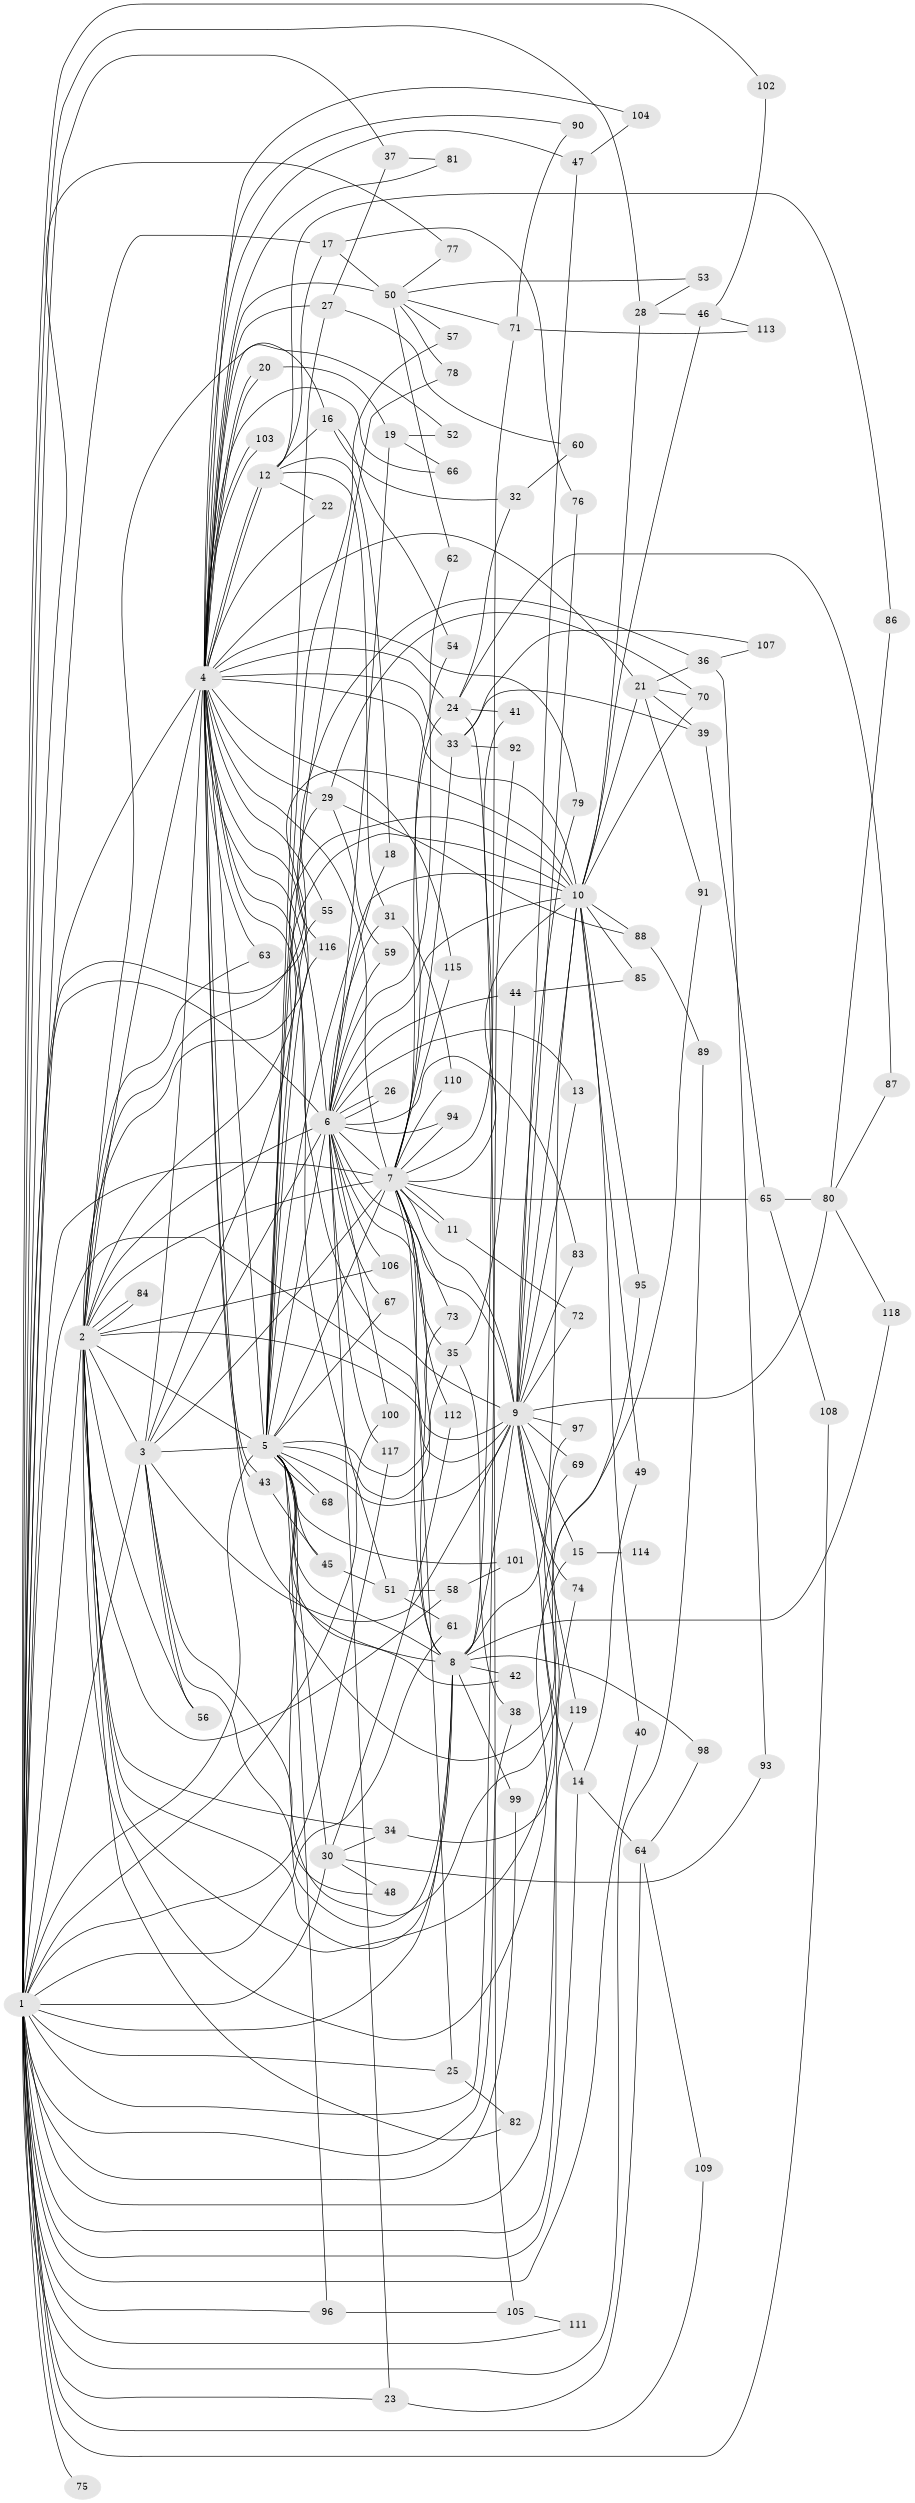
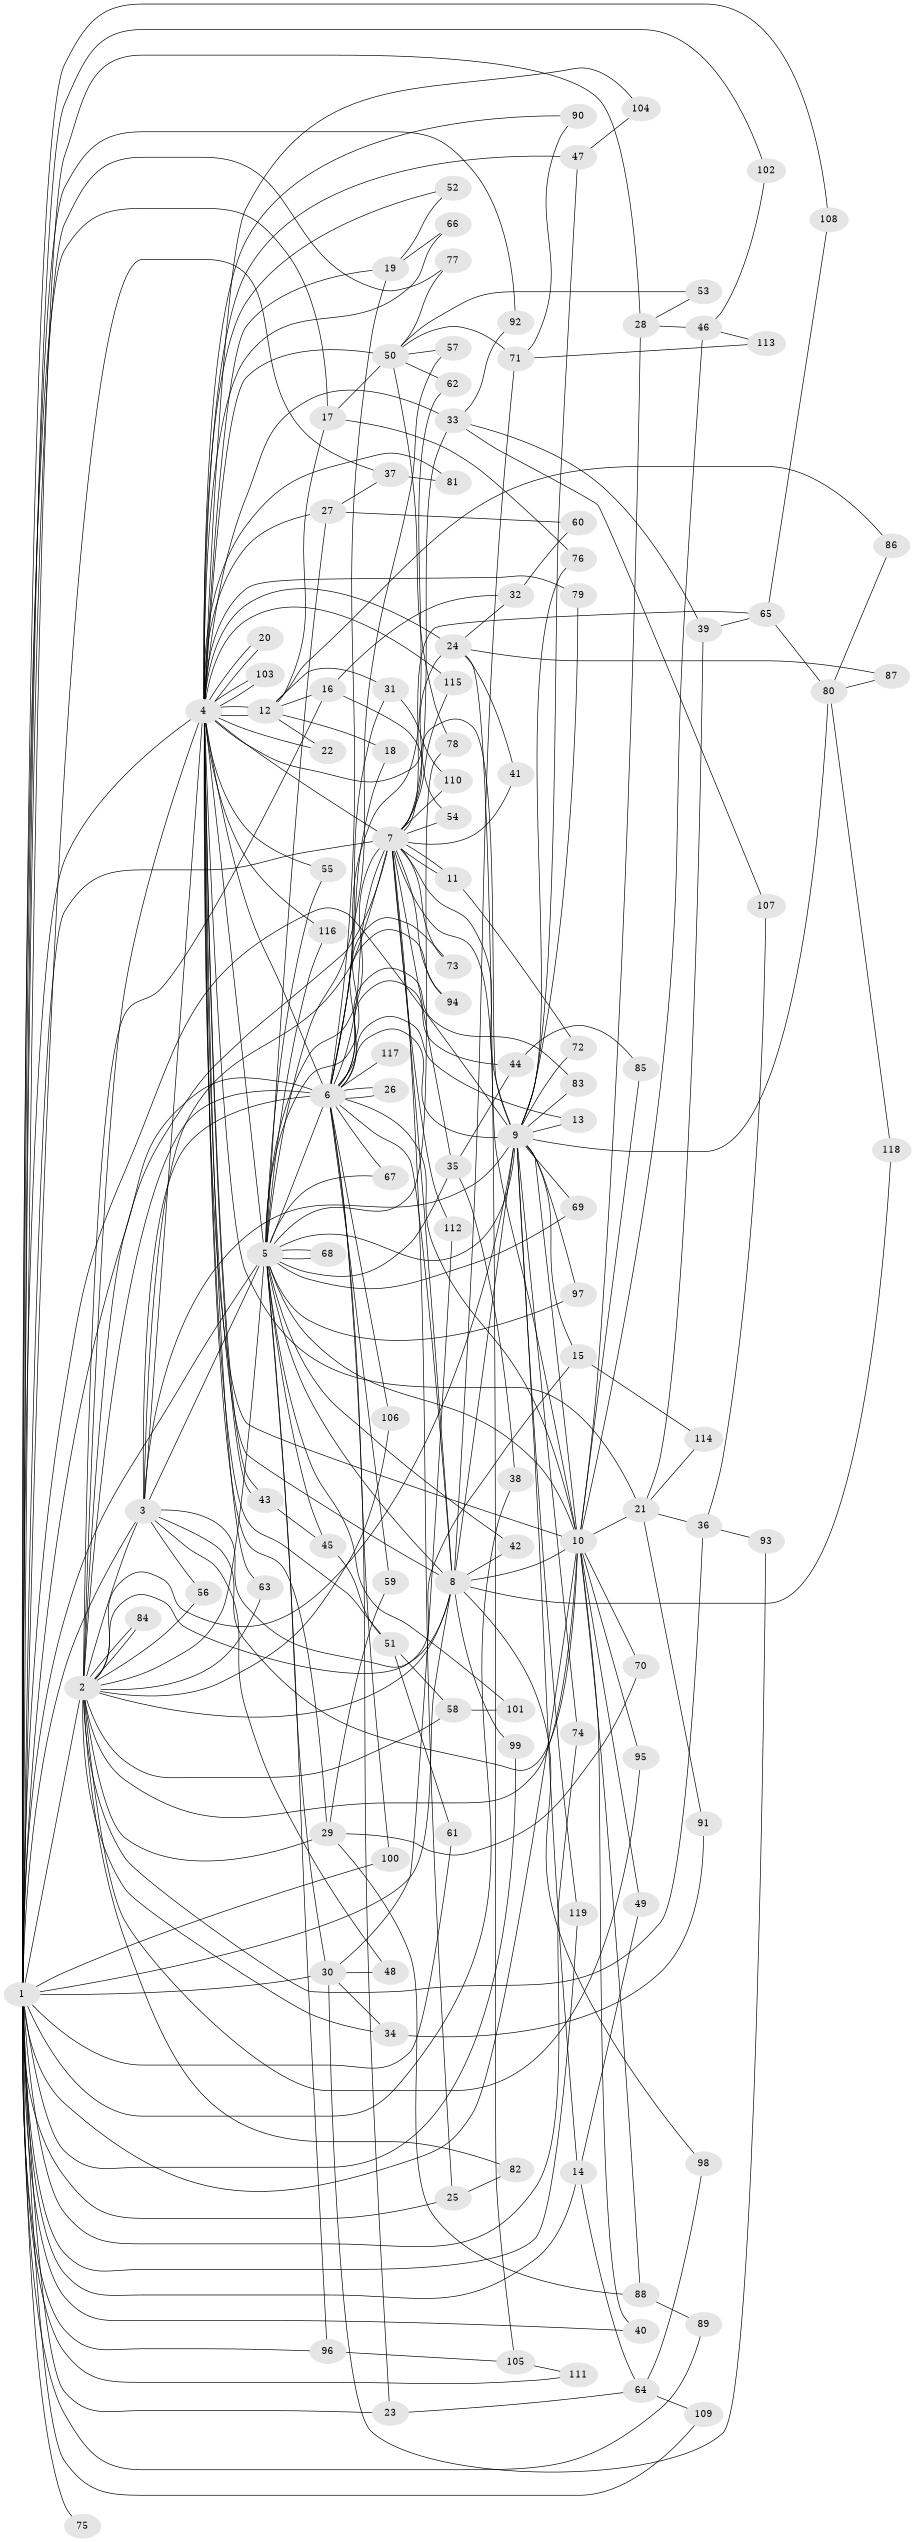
(344, 378) -> (223, 454)
(673, 692) -> (672, 1475)
(309, 1811) -> none
